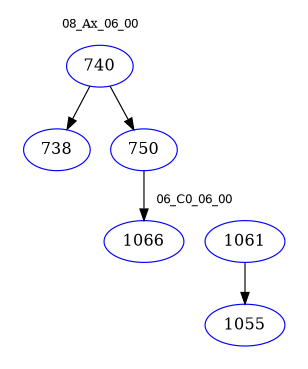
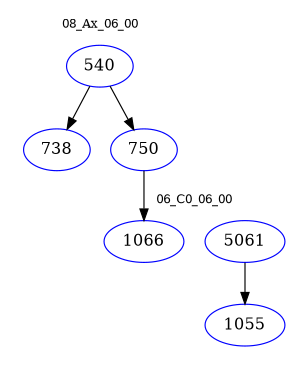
(100, 66) -> (100, 66)
(245, 242) -> (245, 242)
